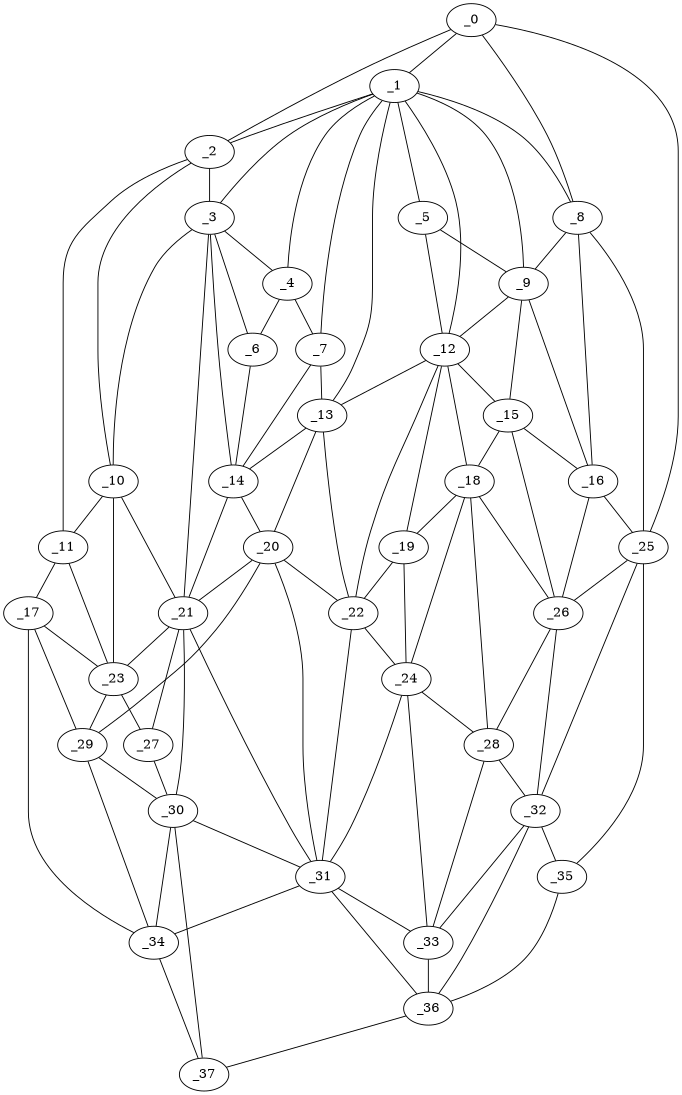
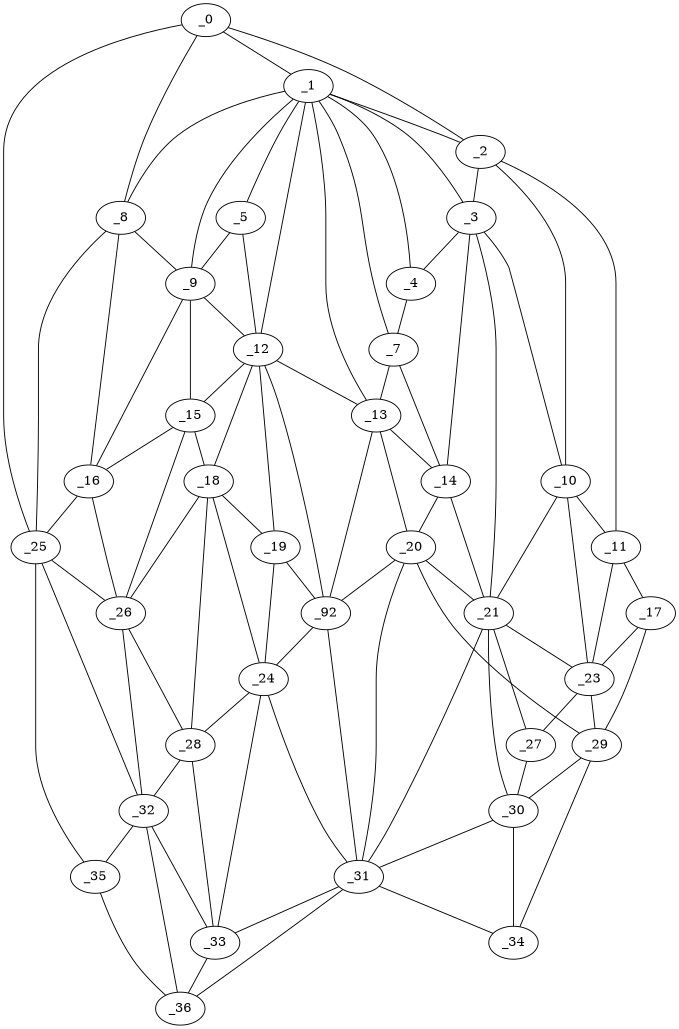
(253, 350) -> none
(353, 613) -> (326, 613)
(28, 805) -> none
(204, 1075) -> none
